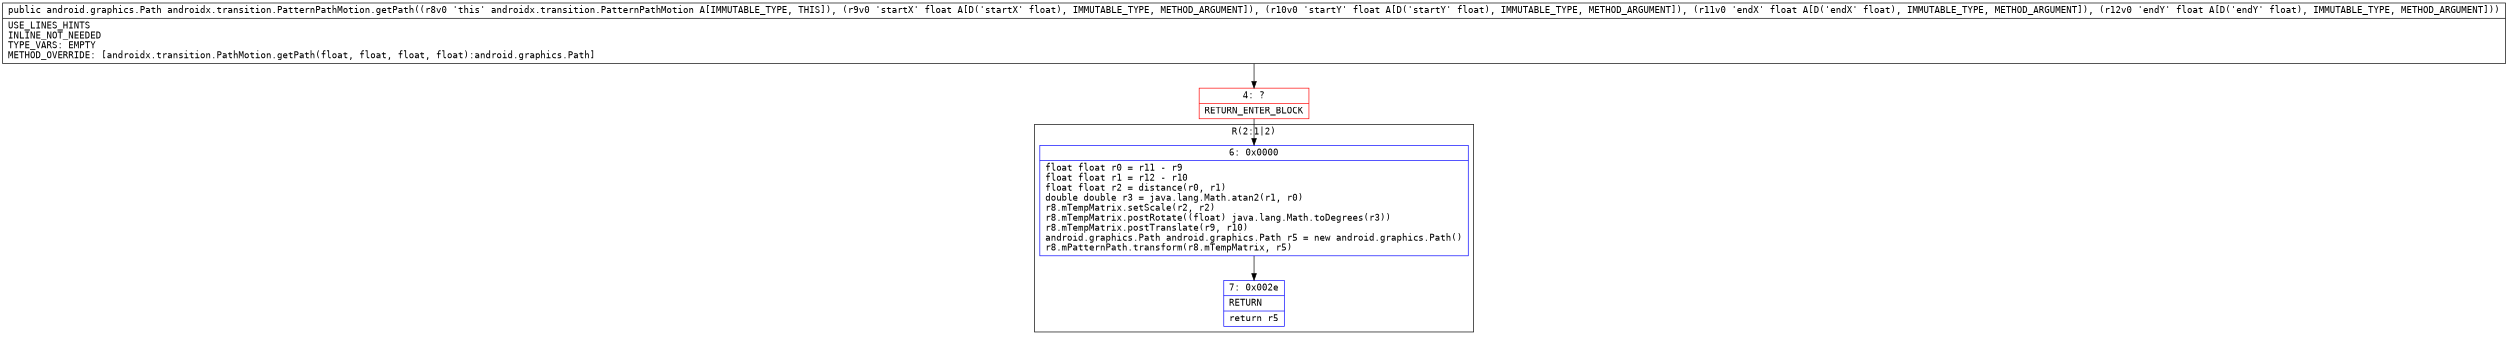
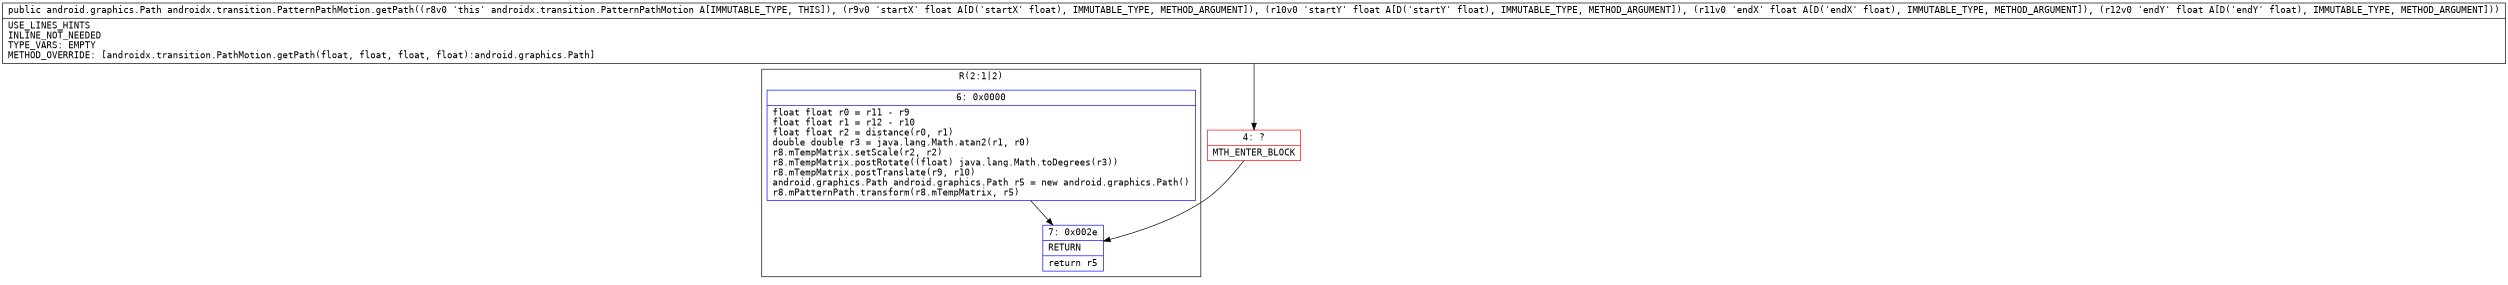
(1254, 111) -> (1254, 153)
(1254, 129) -> (1184, 212)
